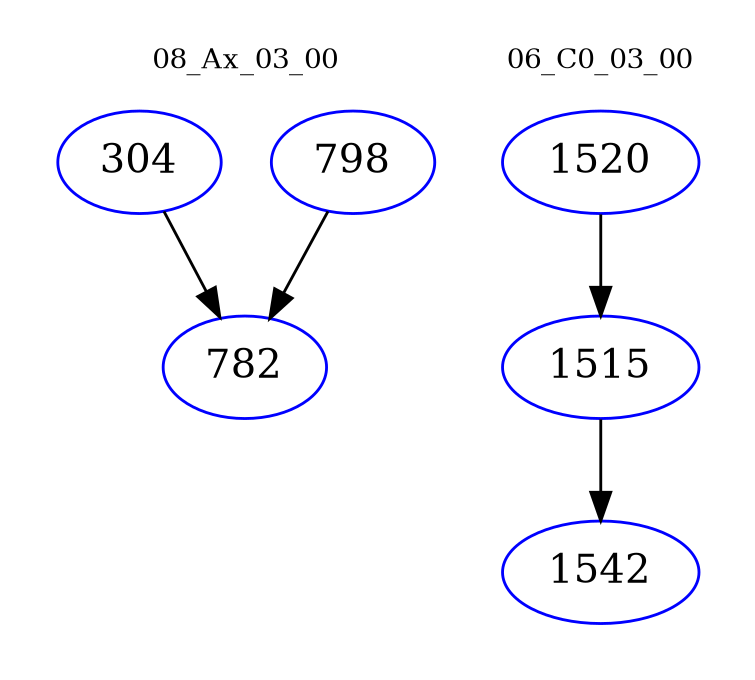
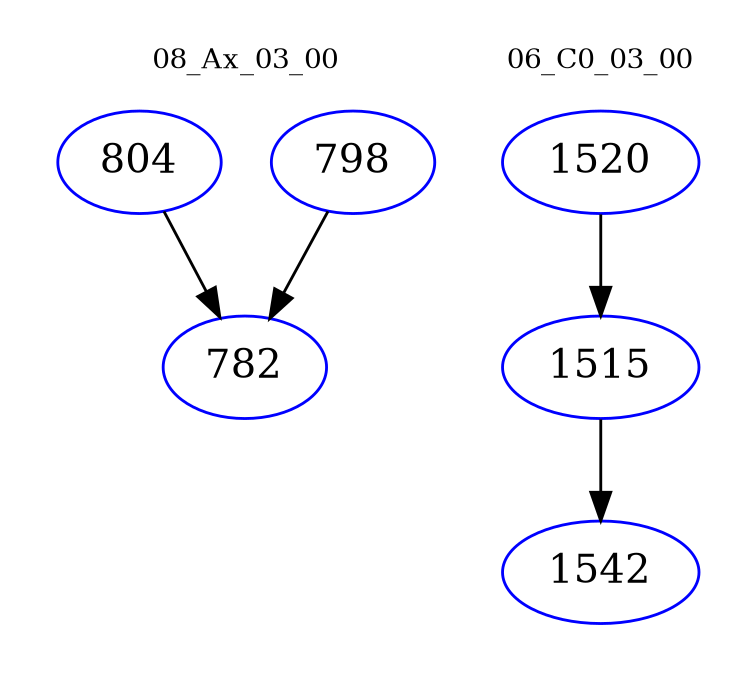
(140, 162) -> (140, 162)
